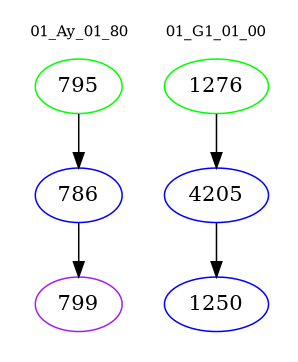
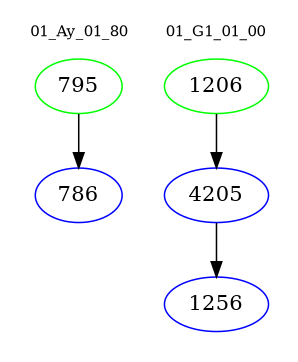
(216, 86) -> (216, 86)
(79, 304) -> none
(216, 304) -> (216, 304)
